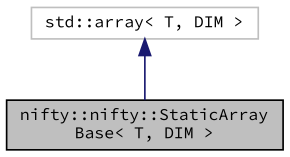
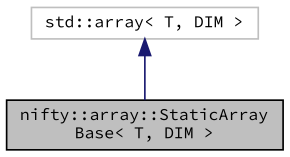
(145, 125) -> (145, 125)
